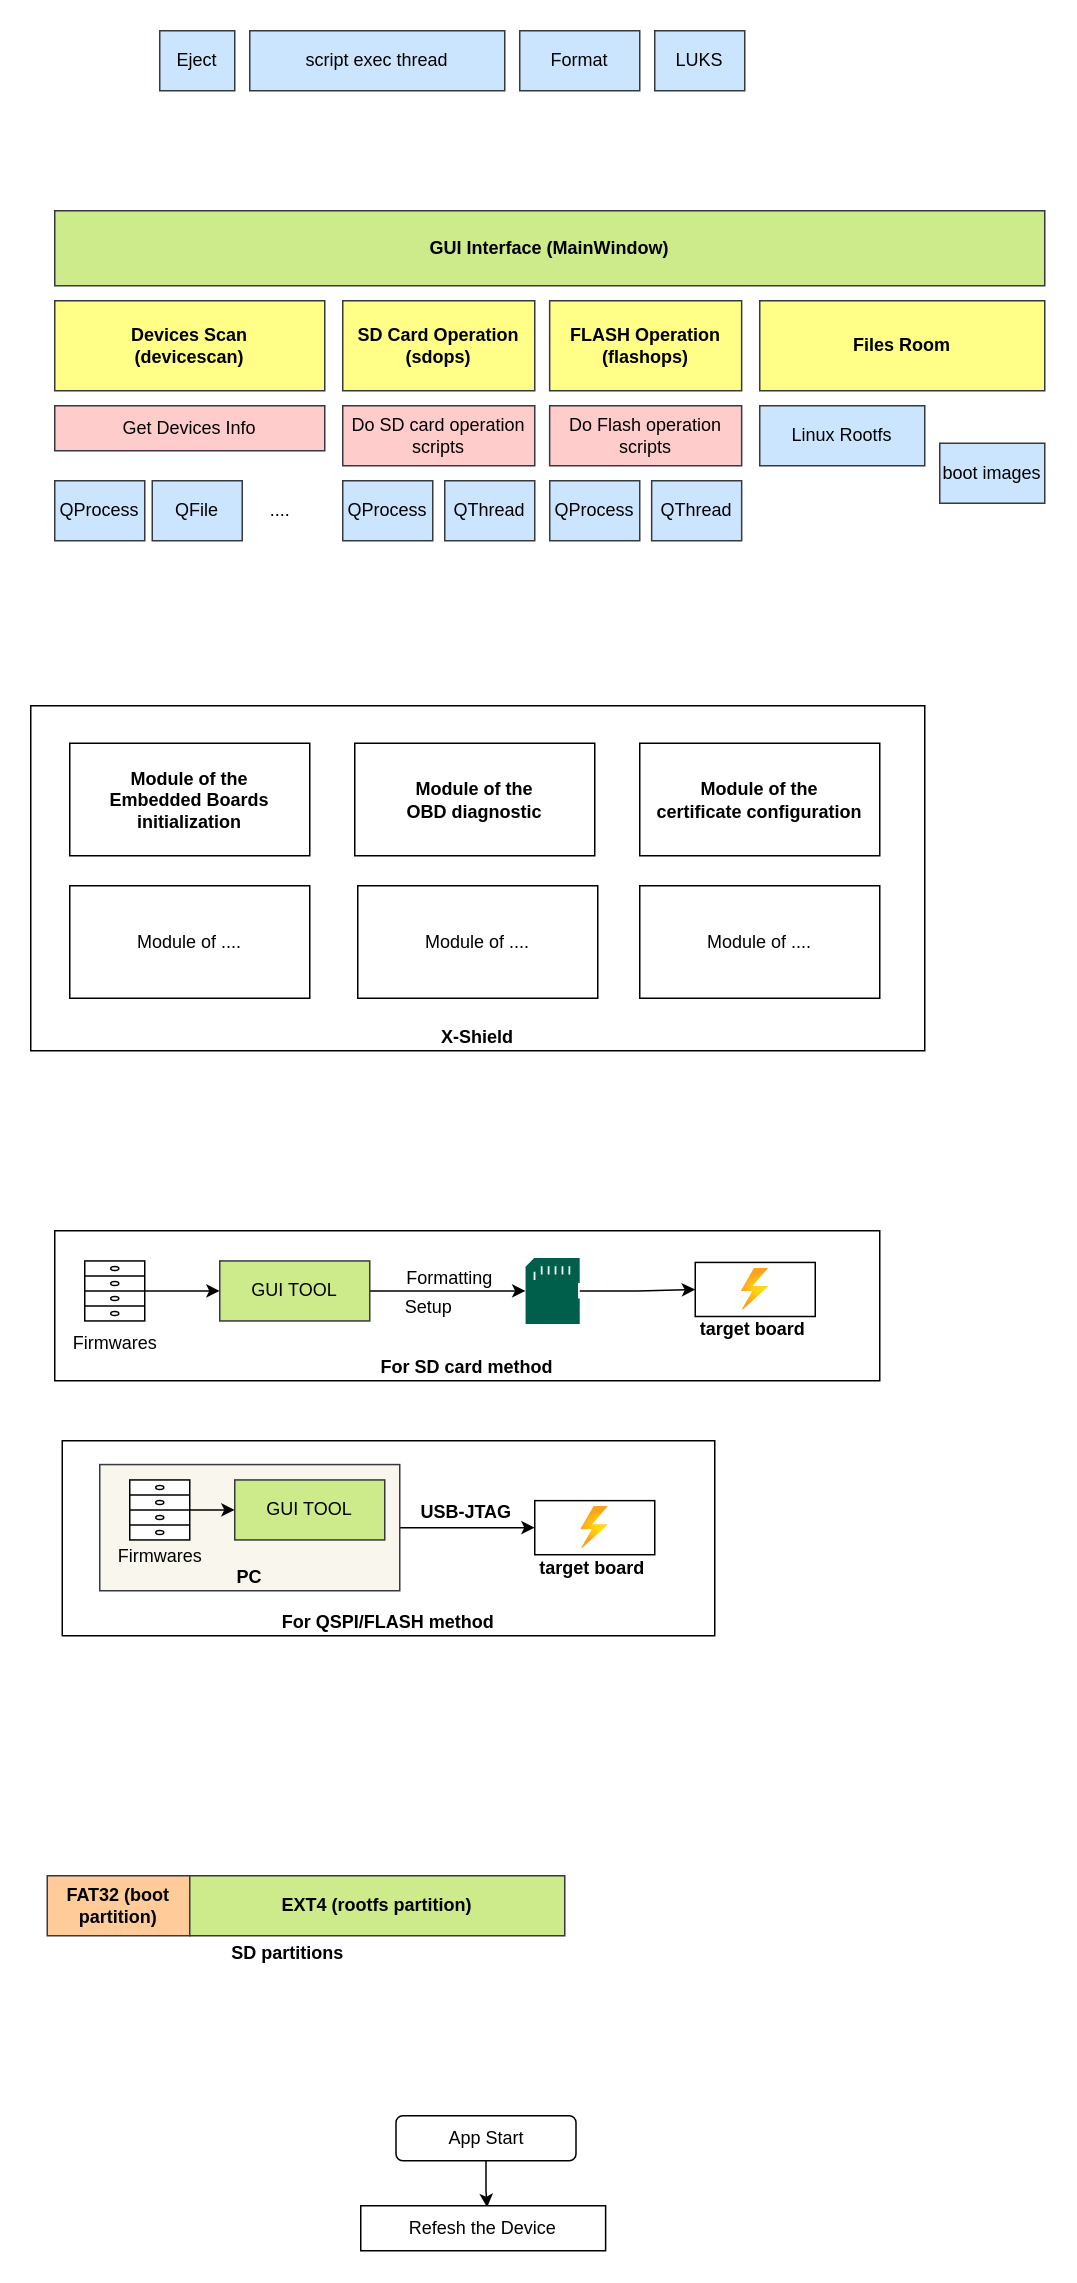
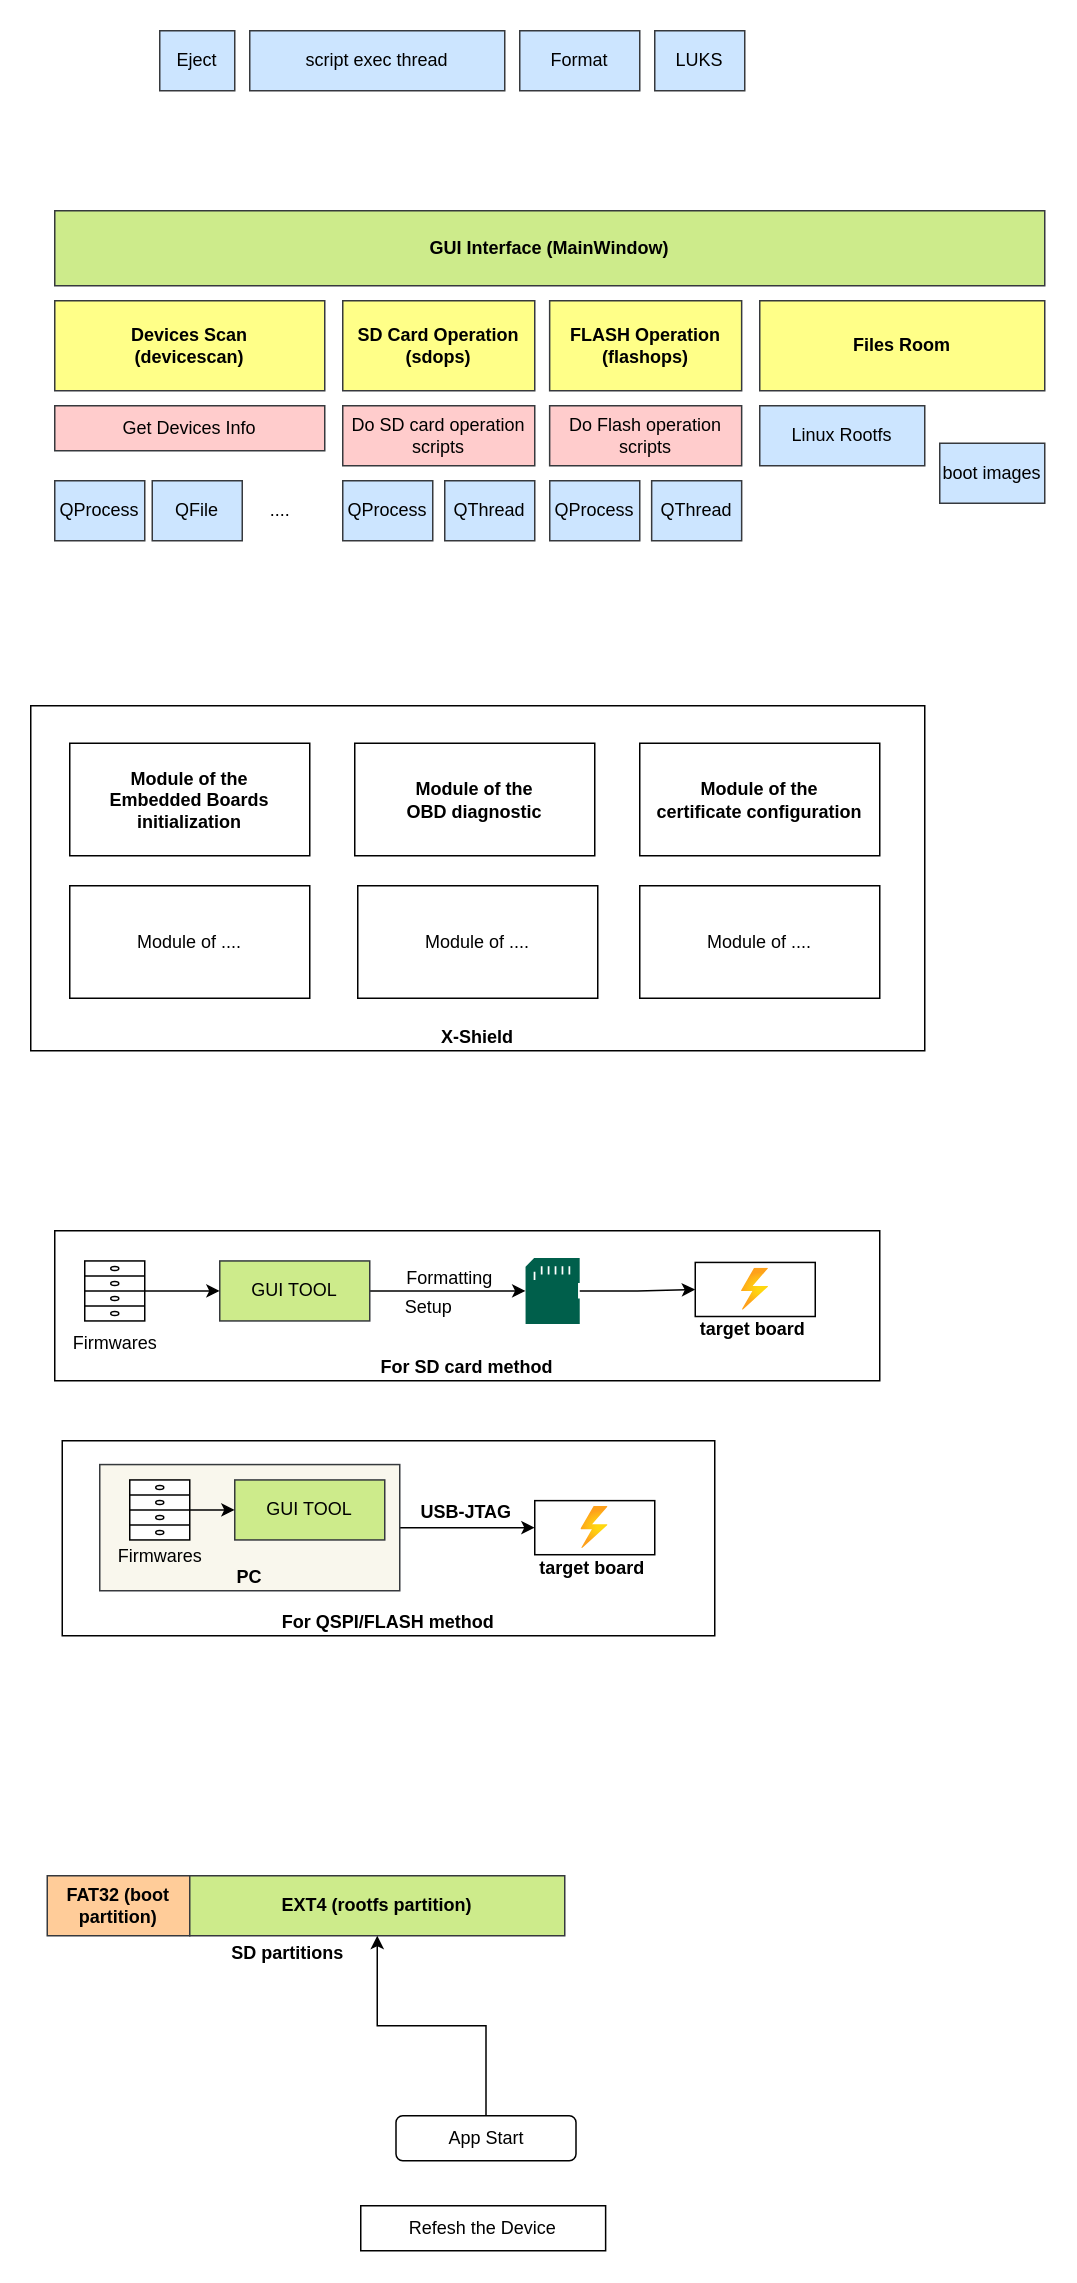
(486, 2179) -> (437, 2026)
